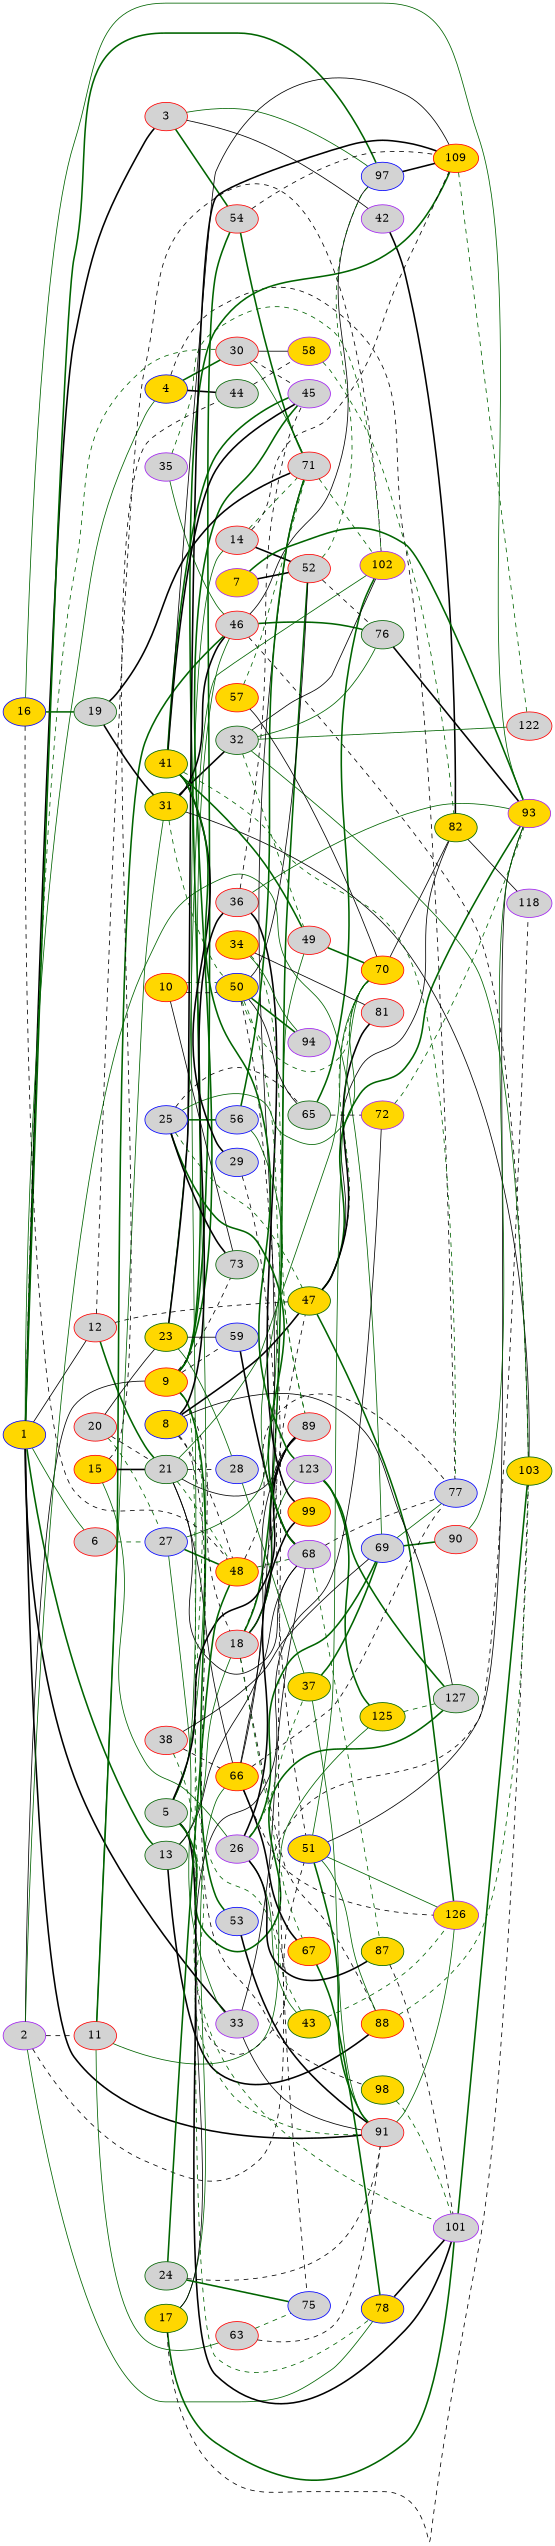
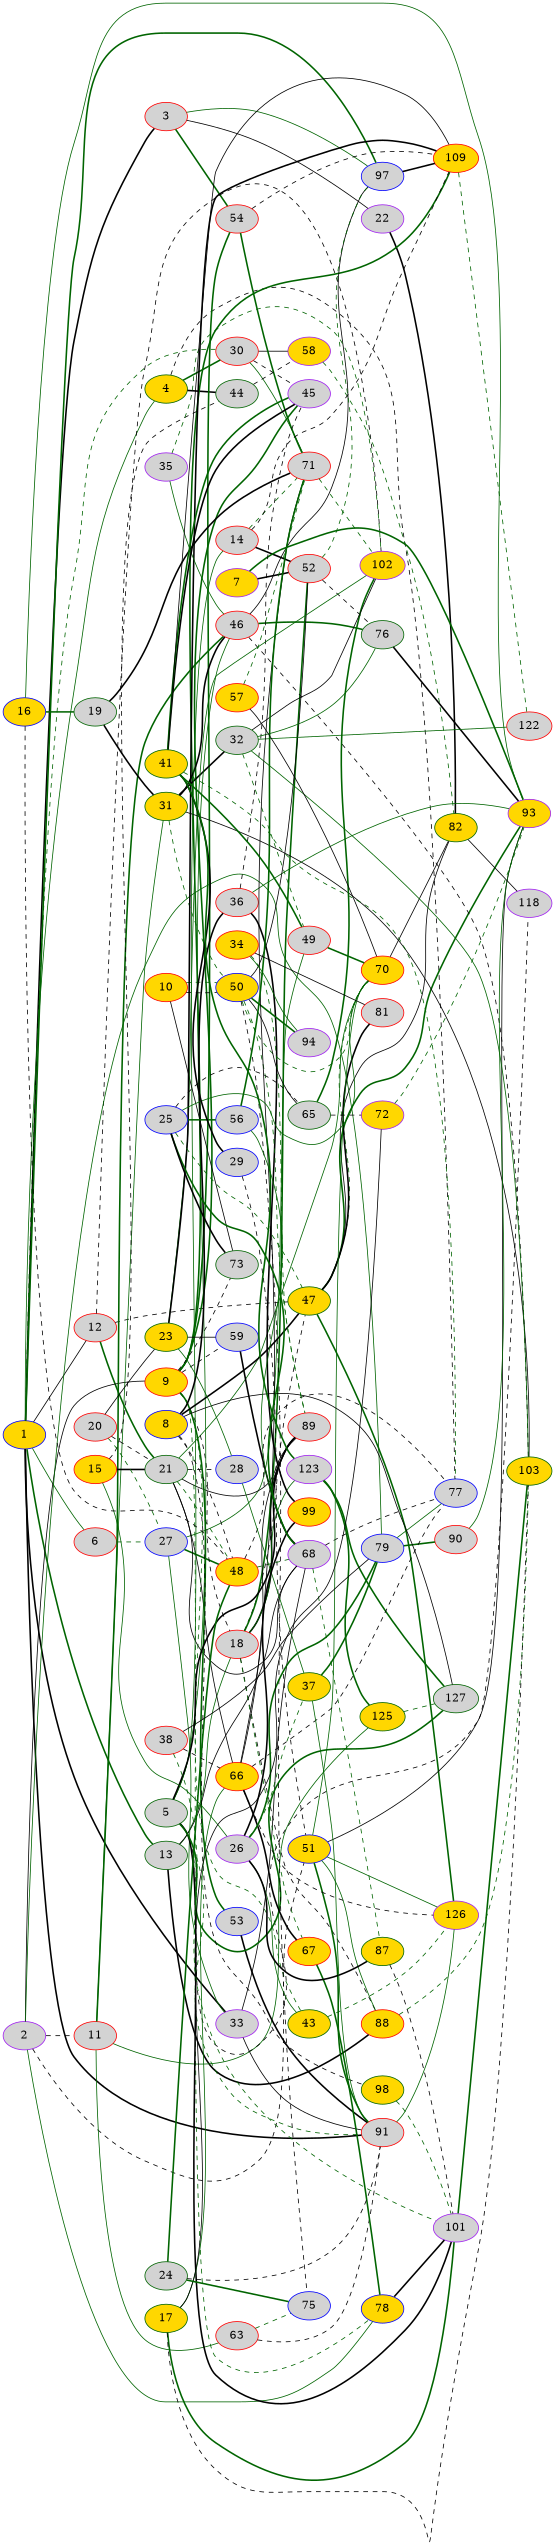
(383, 219) -> (383, 219)
(166, 389) -> (166, 389)
(383, 1548) -> (383, 1548)
